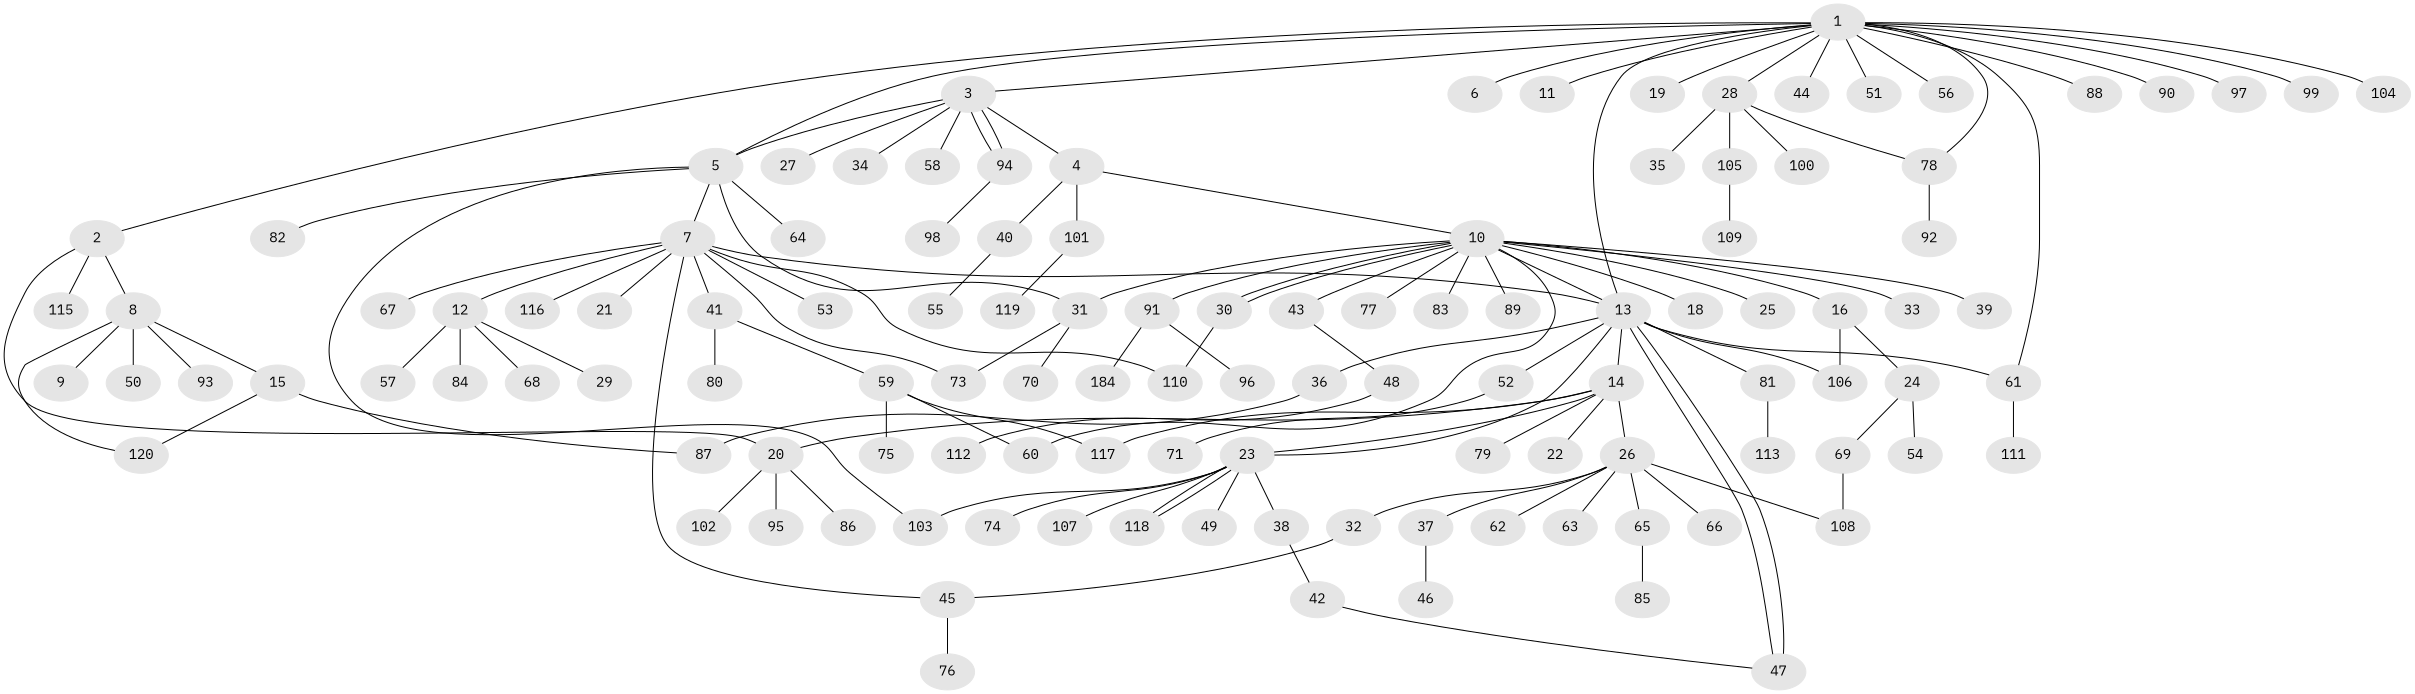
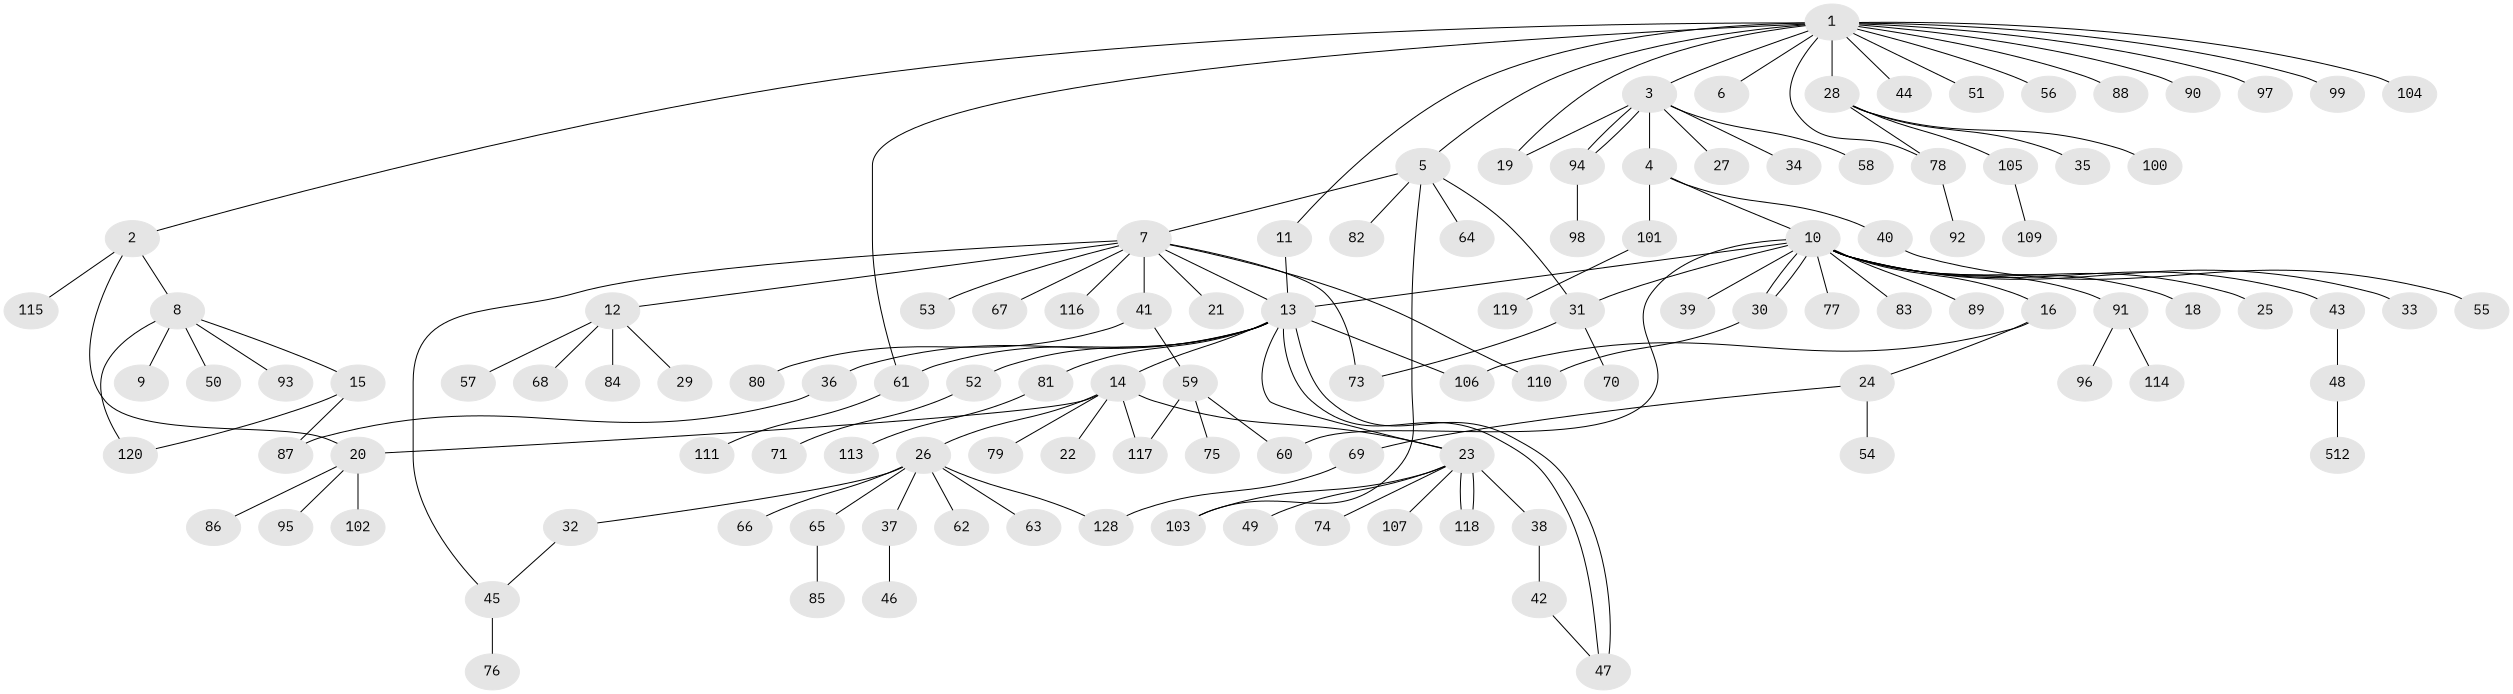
(1615, 88) -> (1287, 280)
(838, 123) -> (1577, 130)
(1103, 383) -> (2157, 383)
(959, 455) -> (2337, 455)
(1843, 527) -> (1106, 527)
